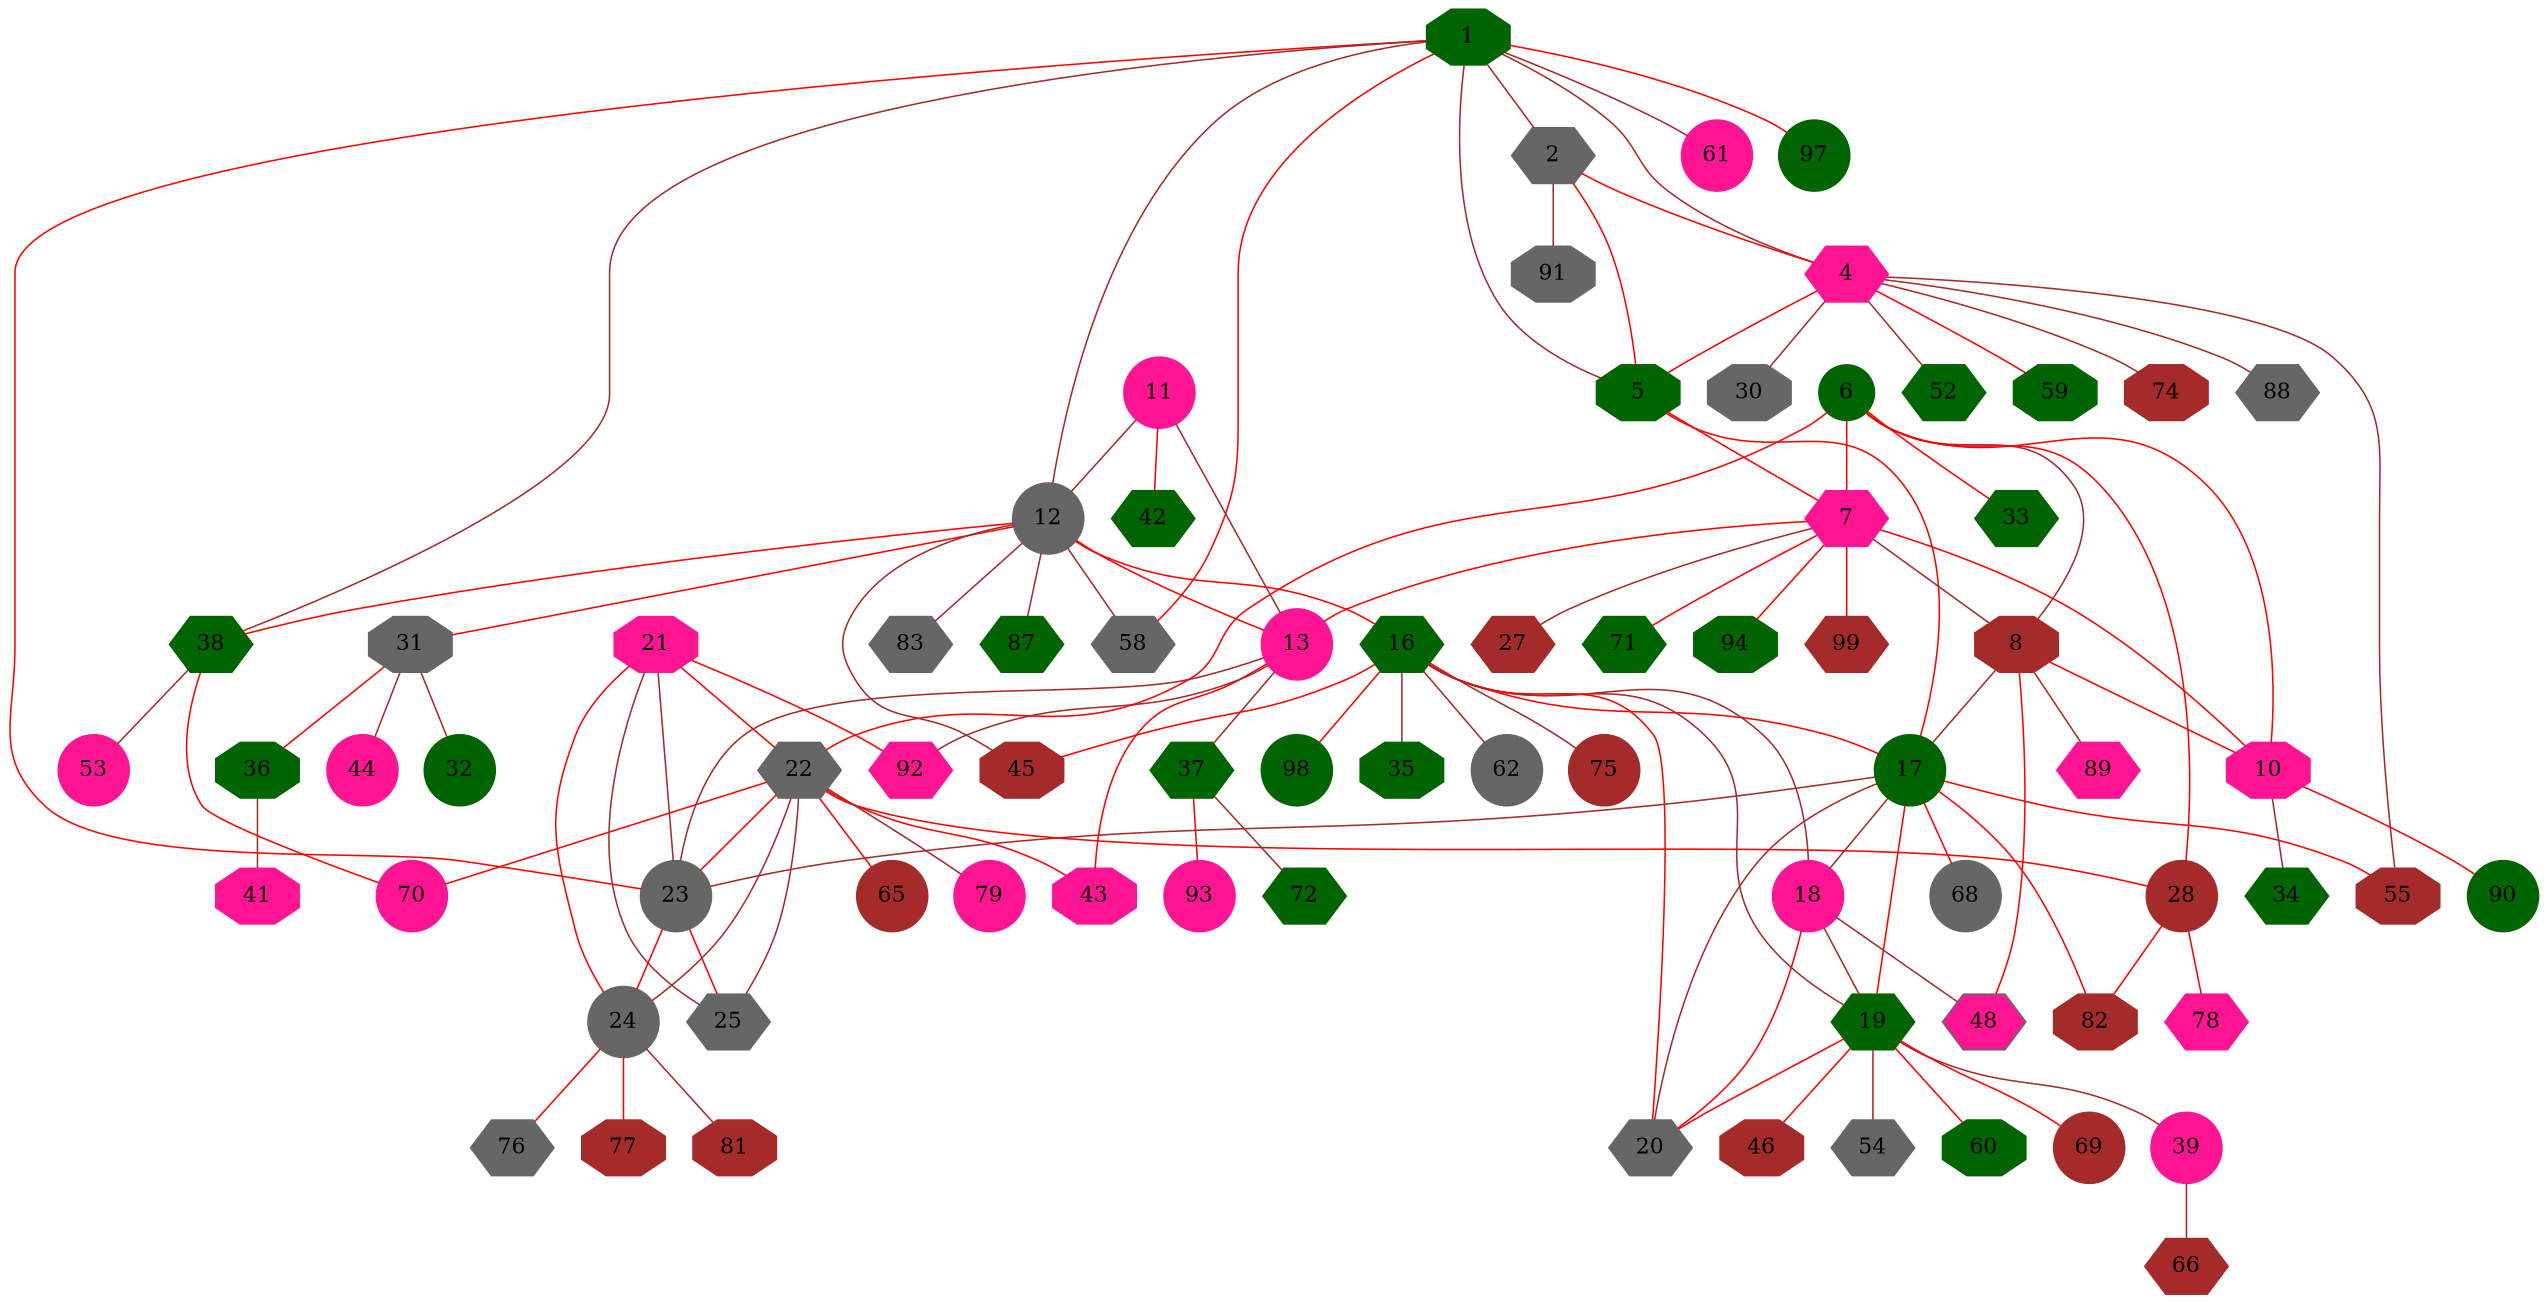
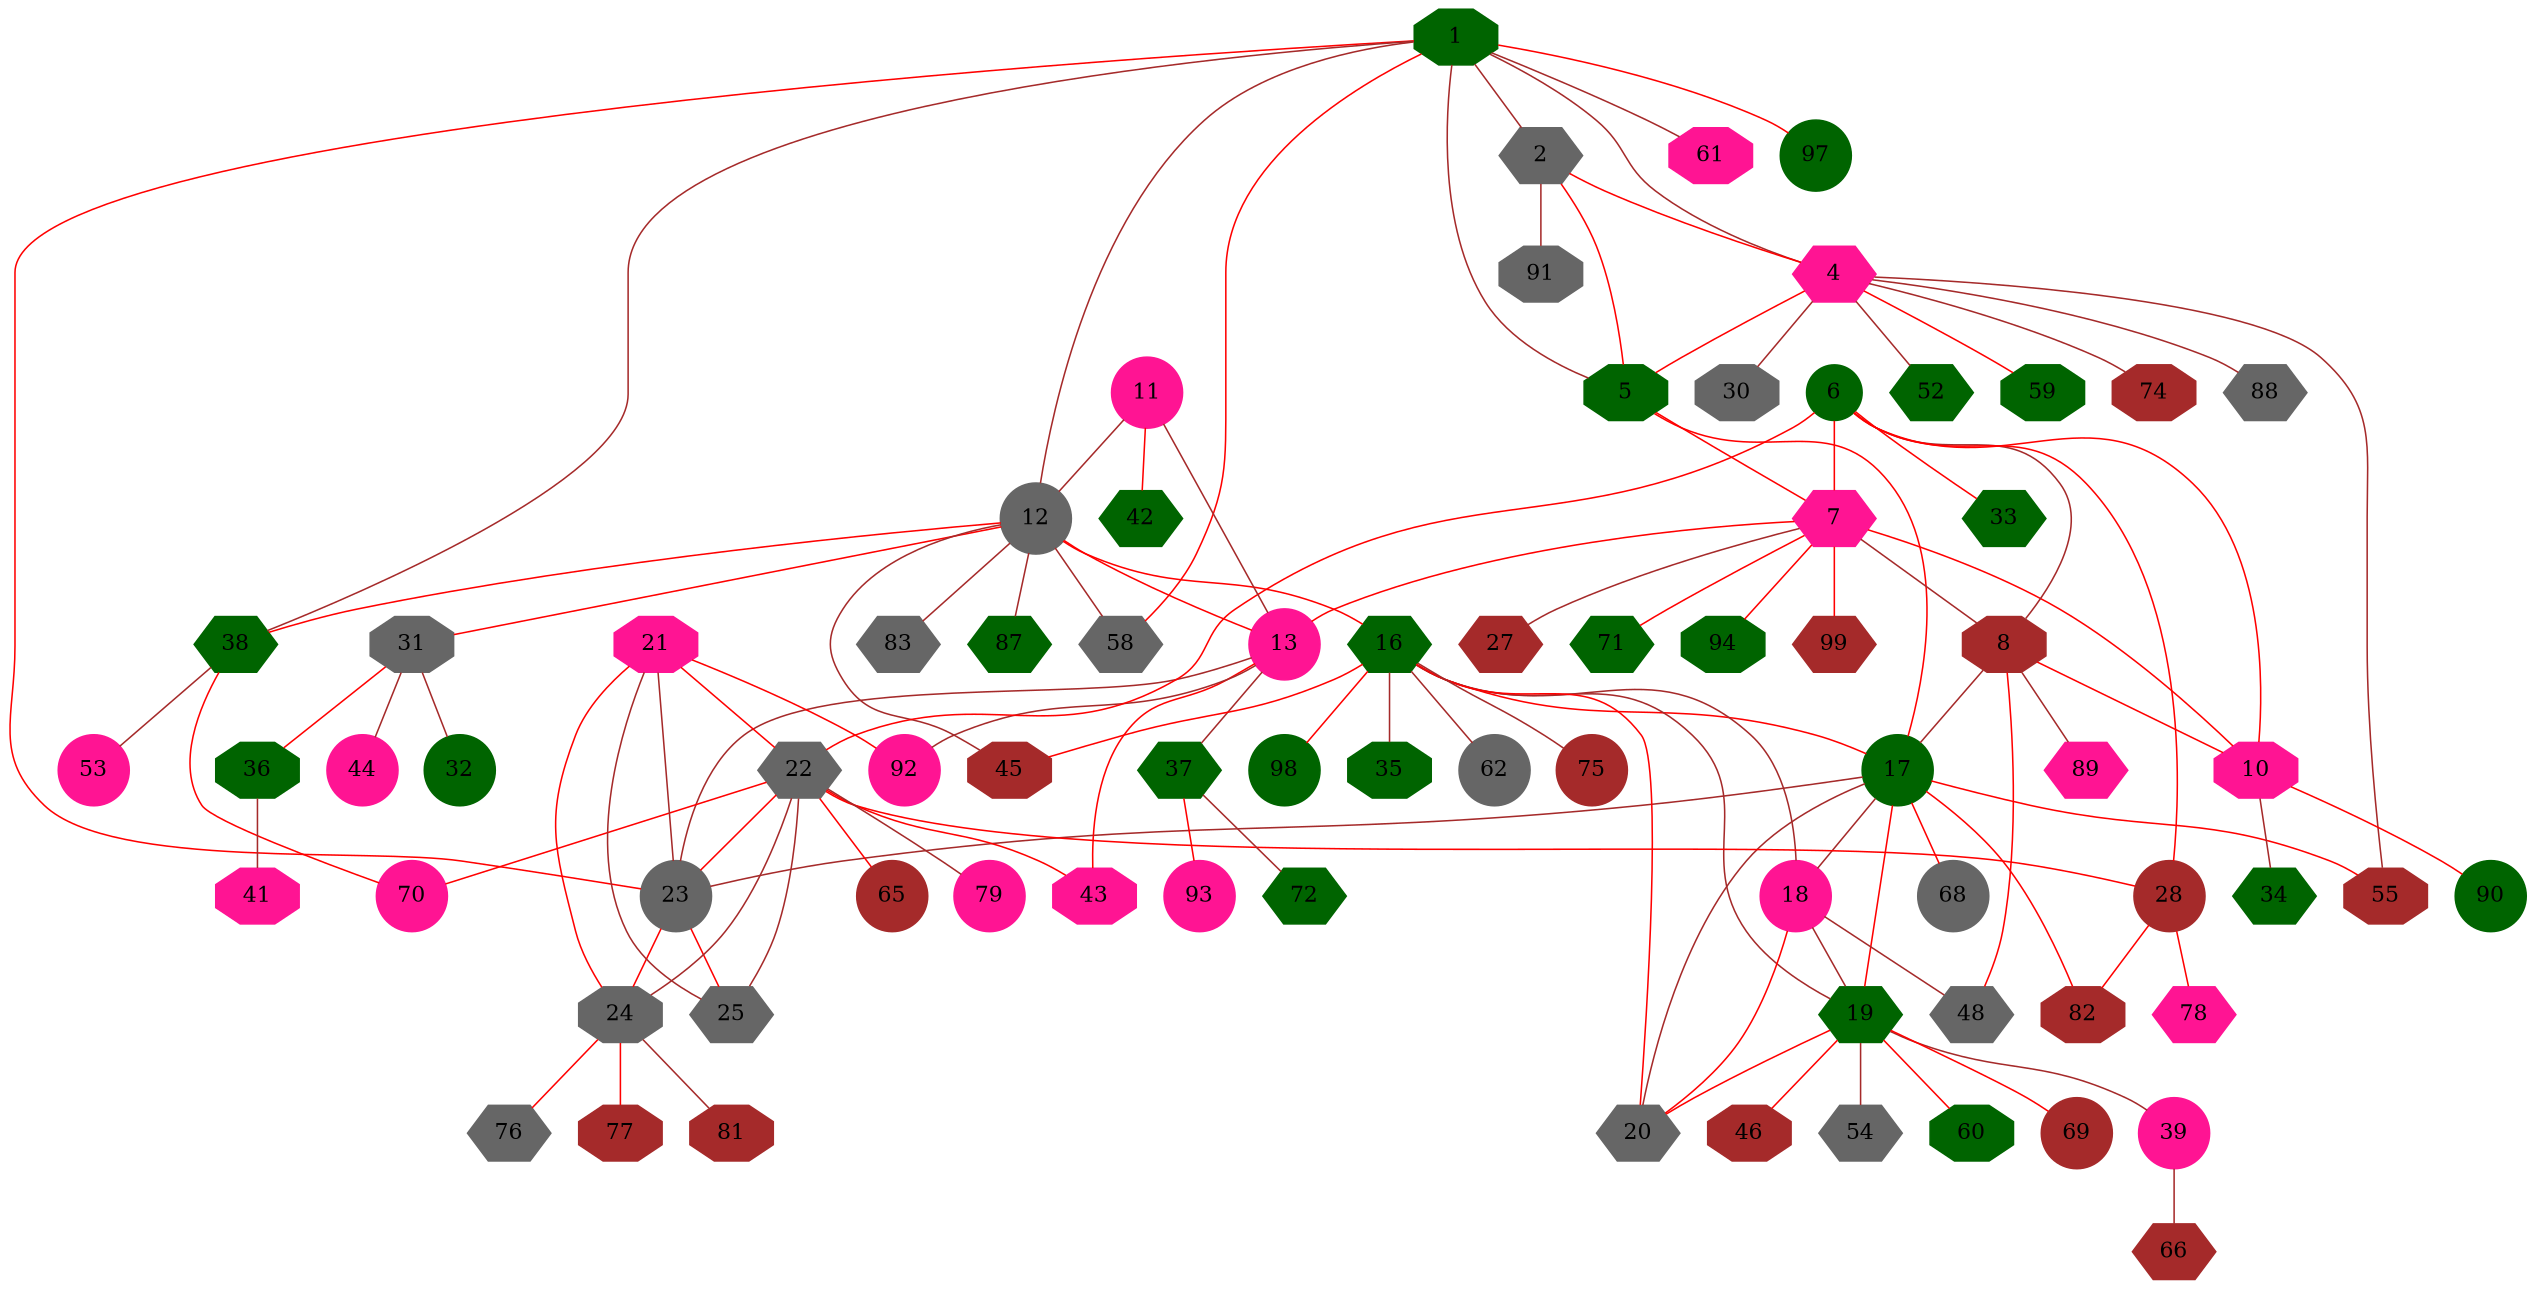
(1717, 156) -> (1711, 156)
(911, 770) -> (905, 770)
(623, 1022) -> (620, 1015)
(1984, 1022) -> (1972, 1015)
